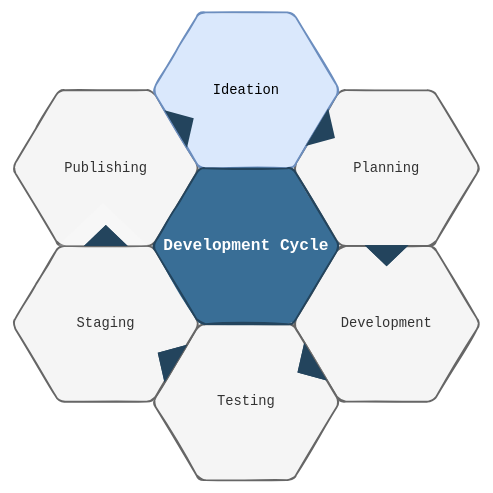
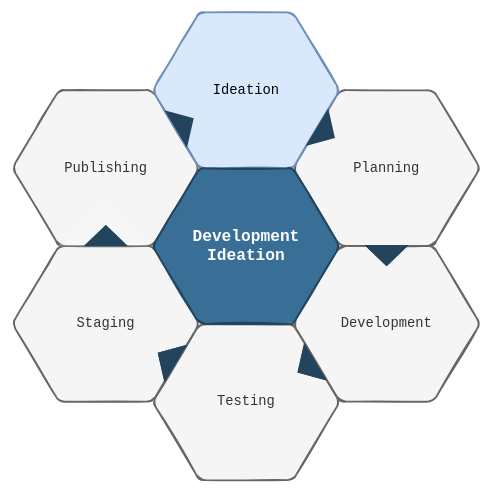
(246, 246) -> (246, 246)
